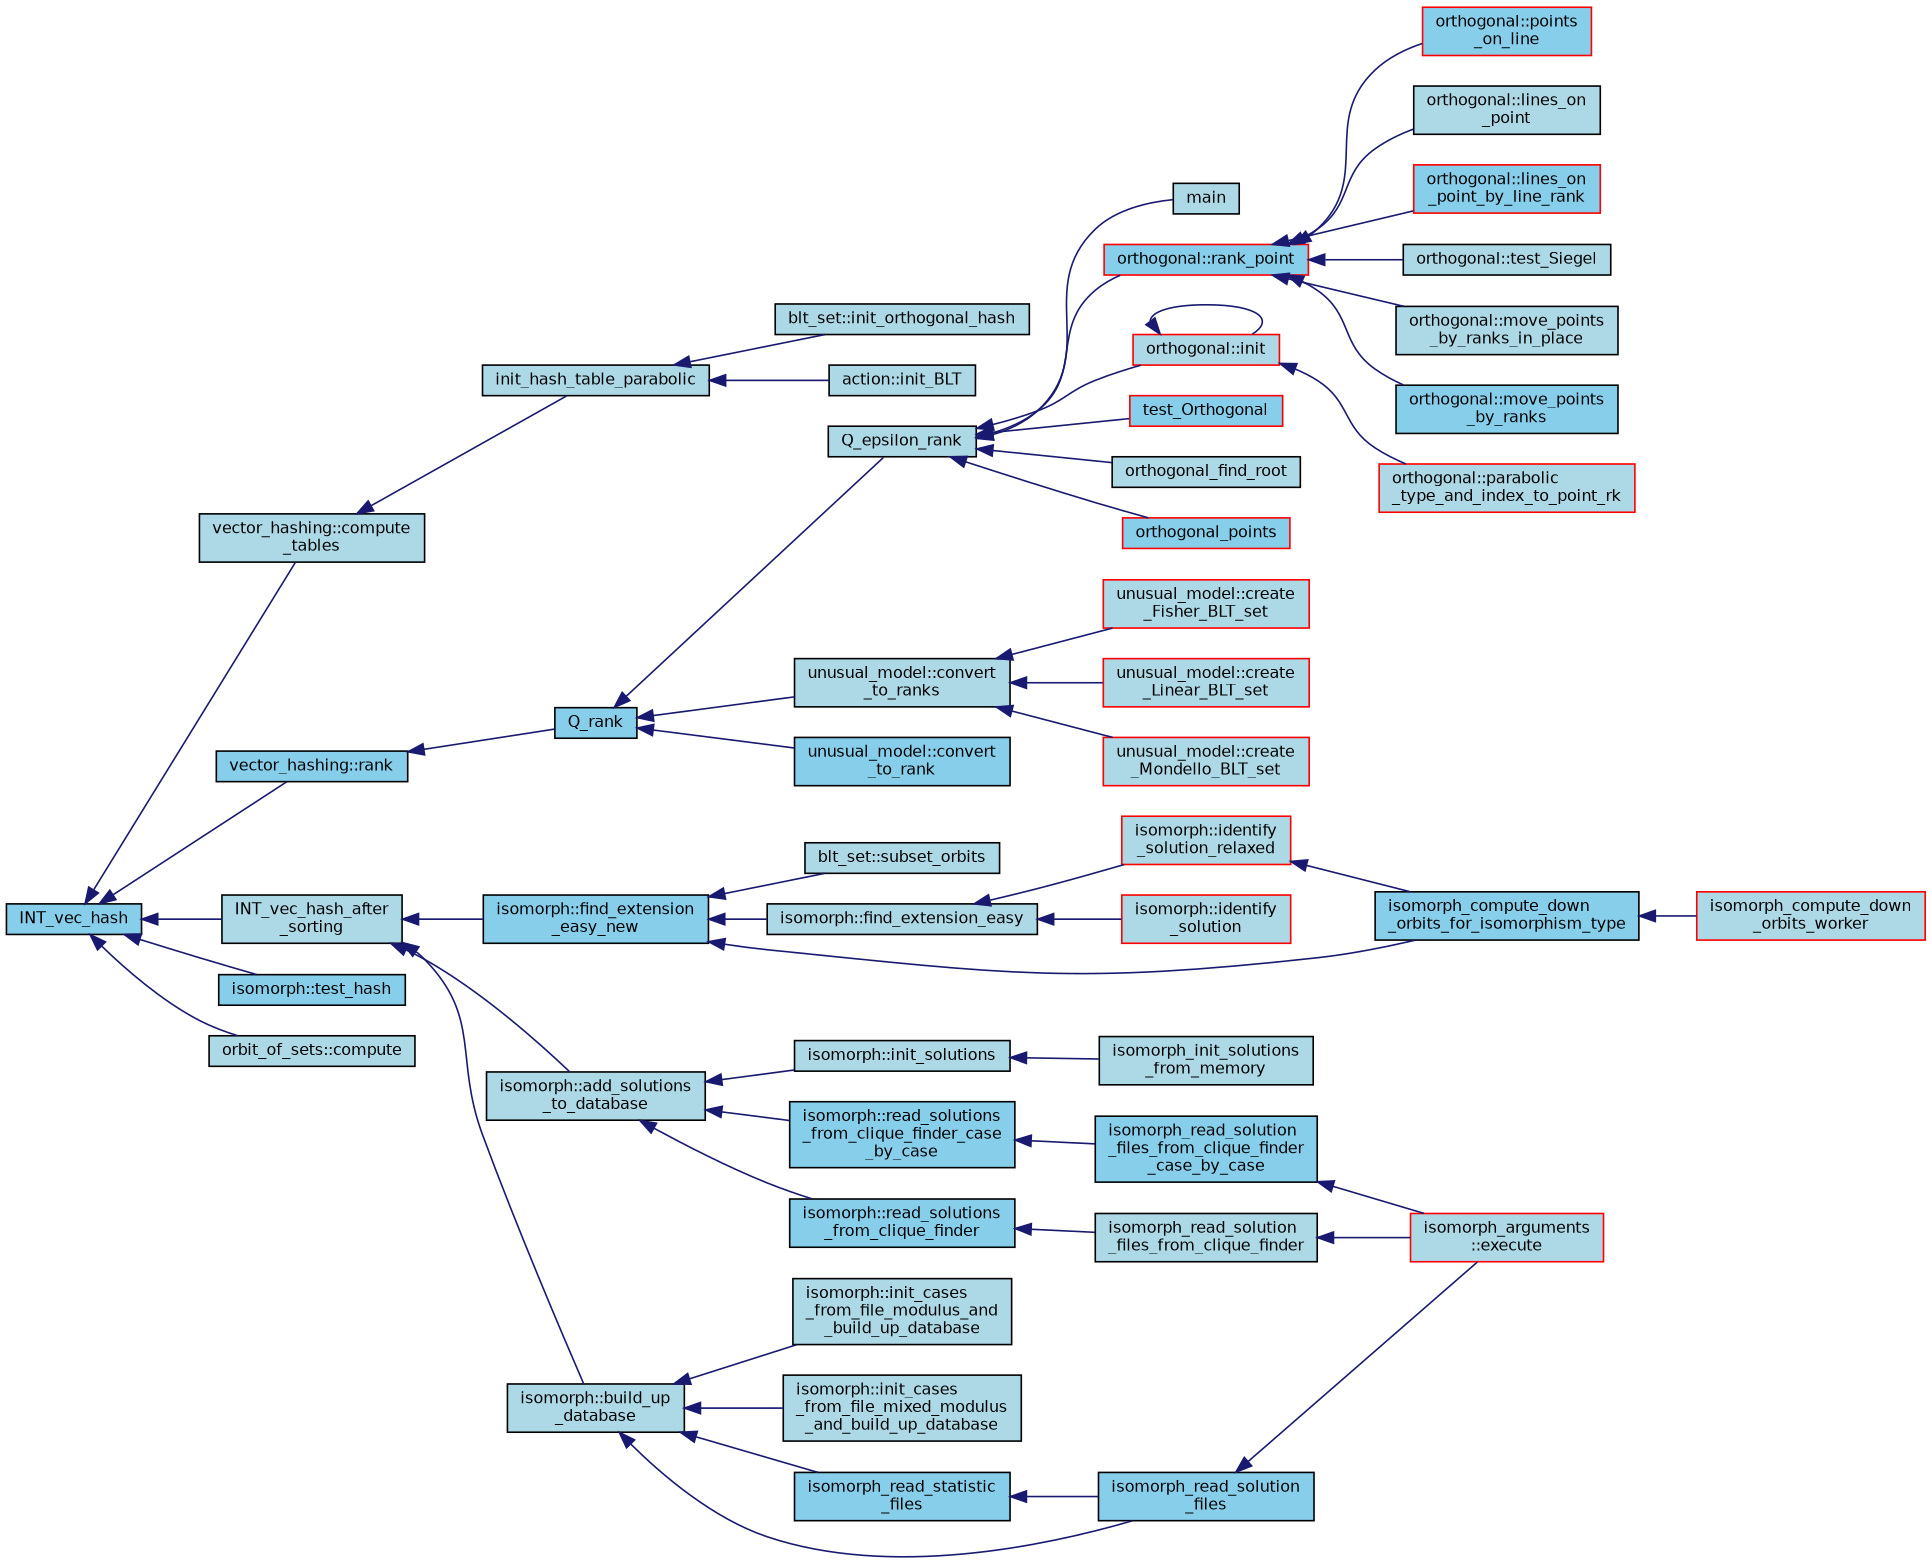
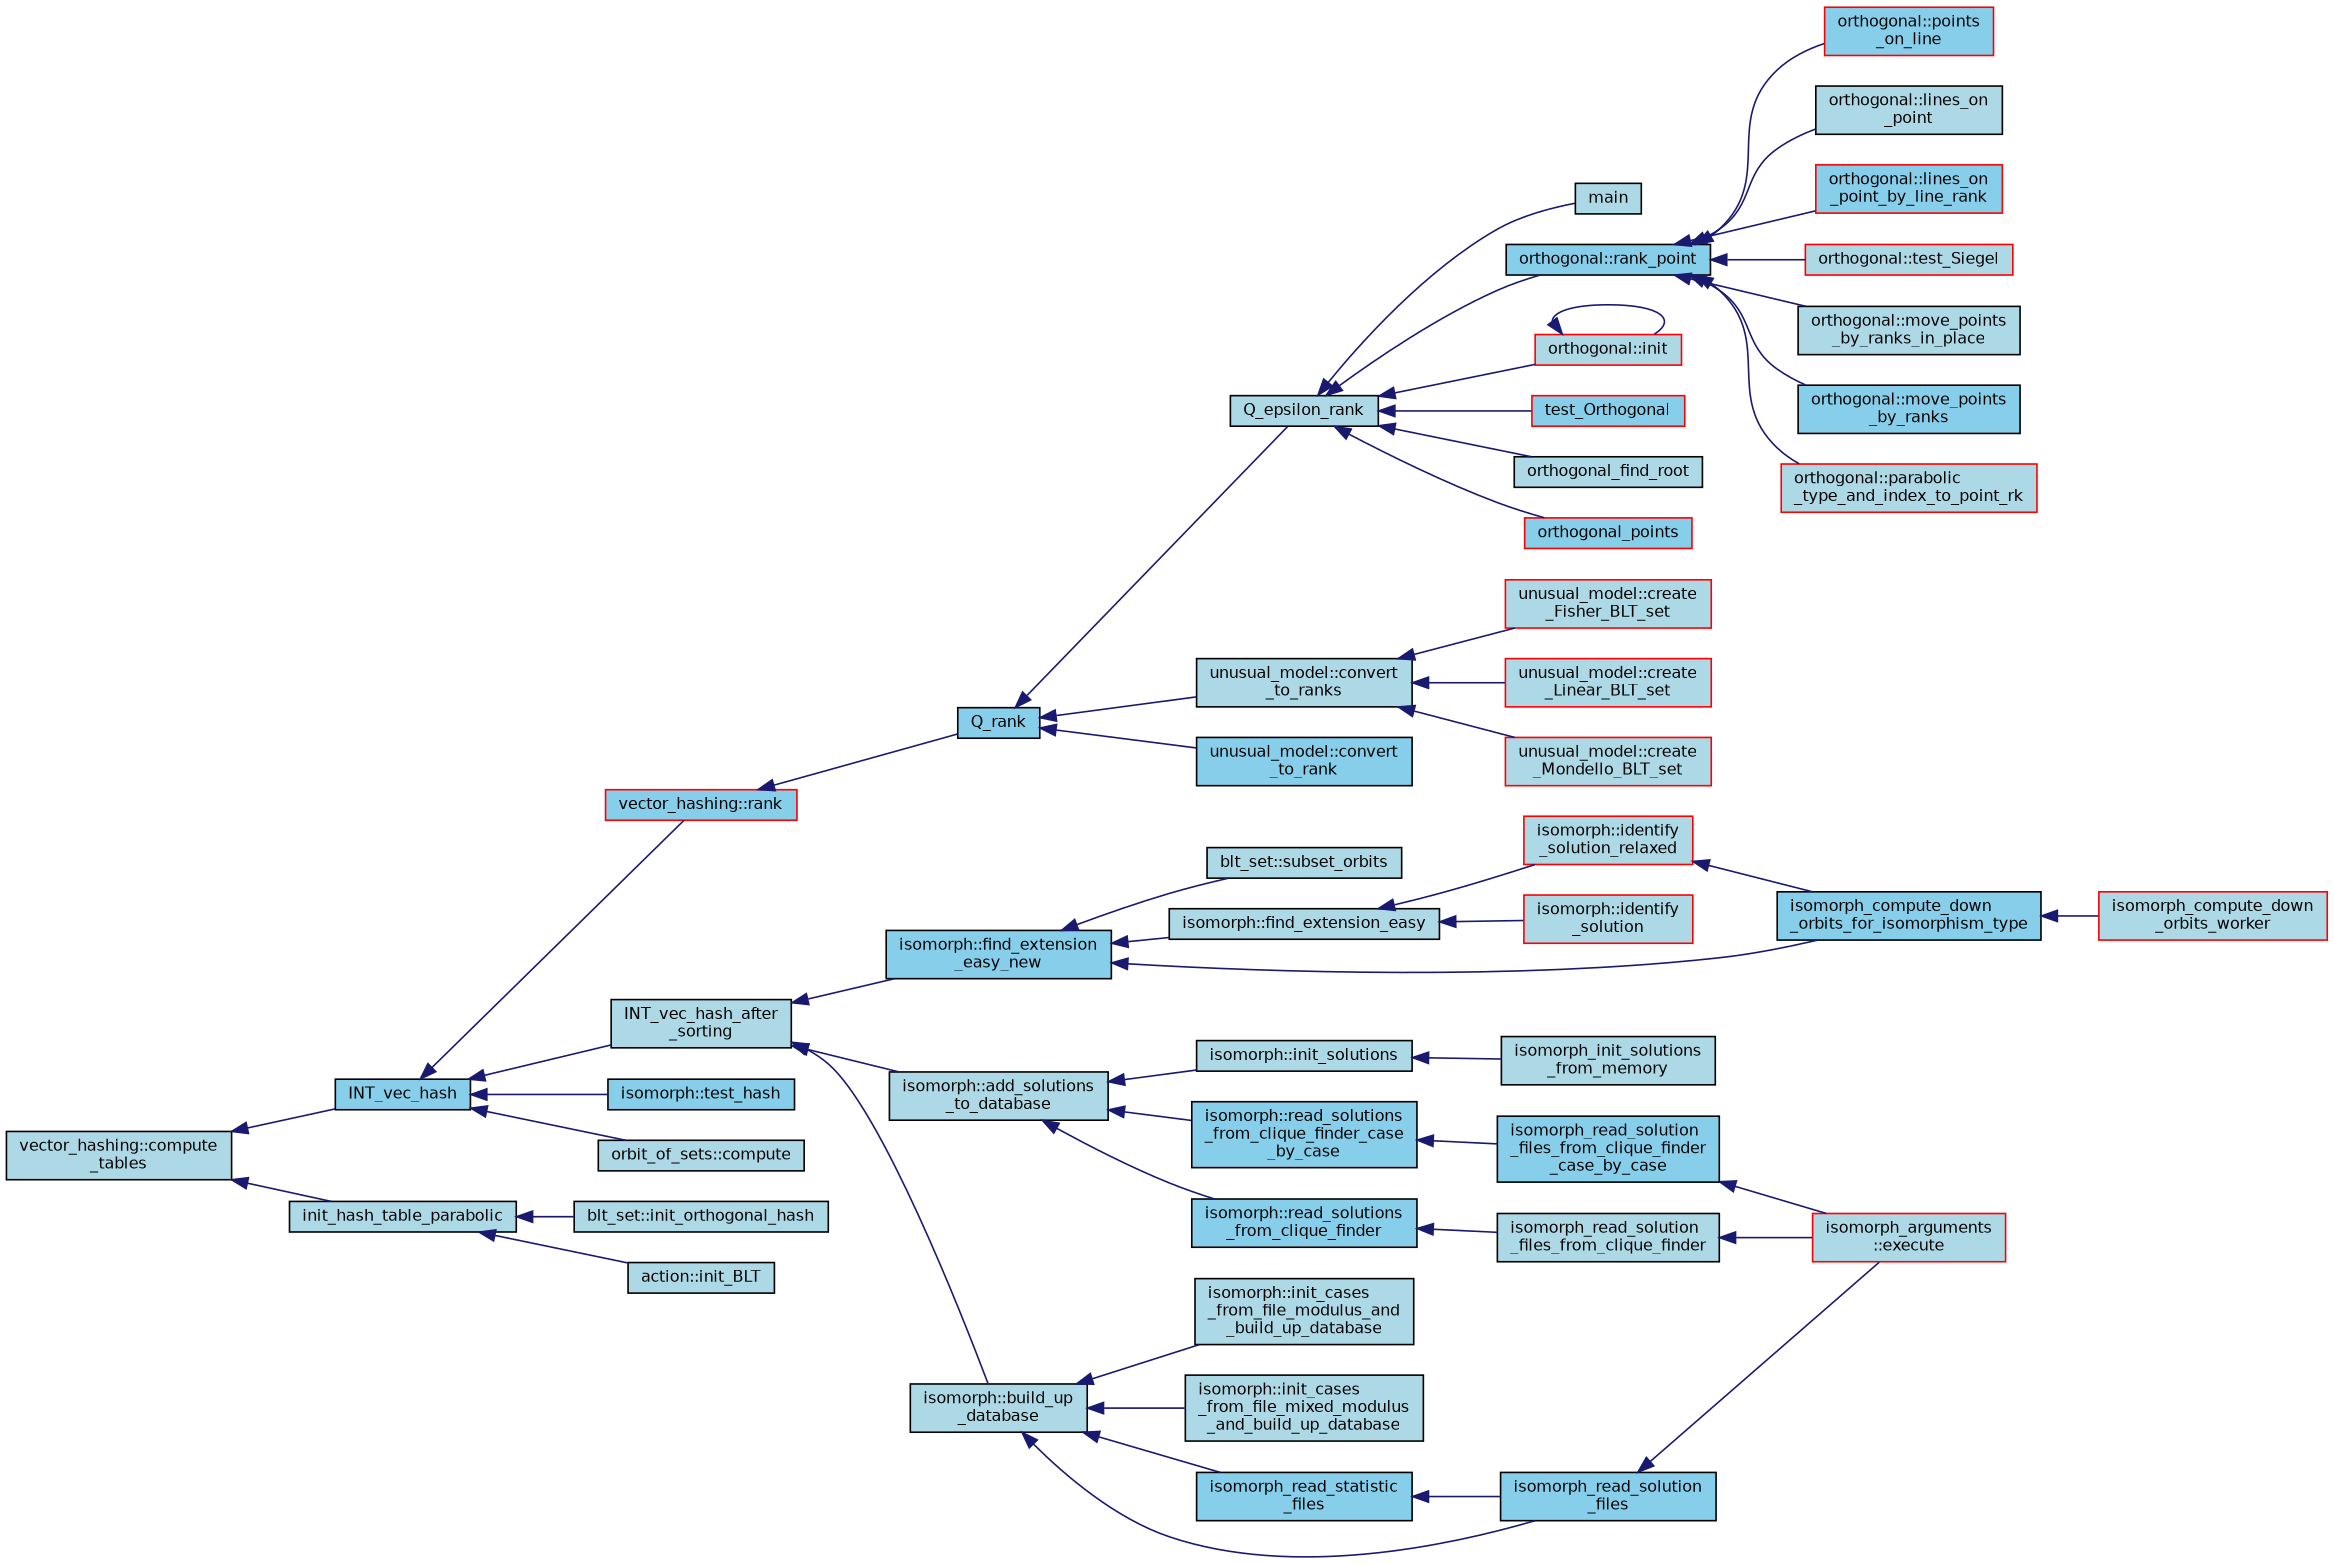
(1206, 260) -> (1608, 260)
(1507, 260) -> (1909, 260)
(1349, 418) -> (1749, 377)
(195, 726) -> (291, 1118)
(312, 766) -> (701, 805)
